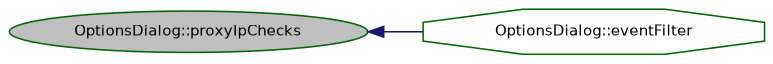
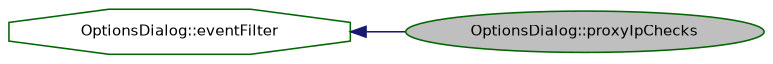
(403, 32) -> (386, 32)
